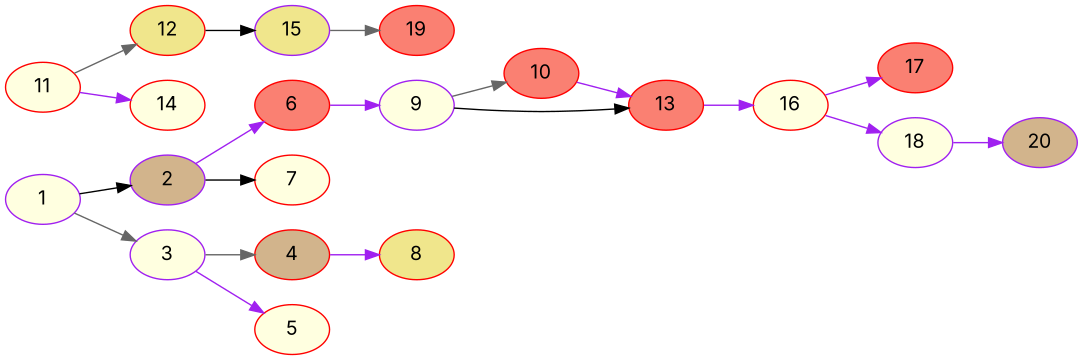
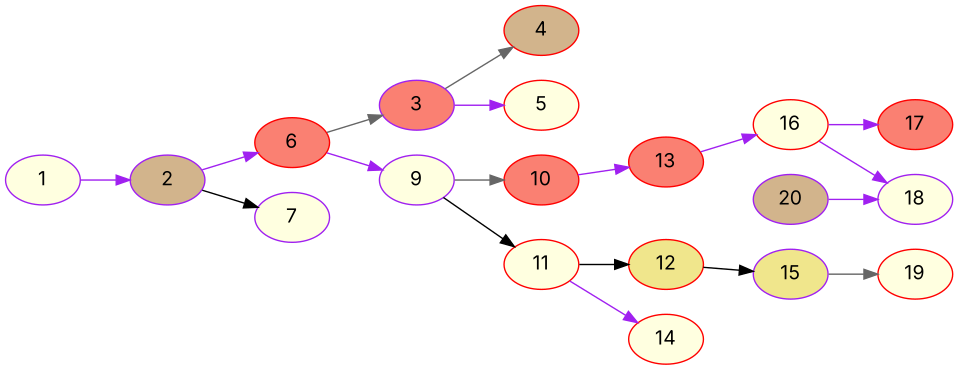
(417, 30) -> (915, 274)
(99, 62) -> (597, 264)
(534, 112) -> (473, 218)
(971, 143) -> (846, 199)
(292, 180) -> (292, 217)
(98, 191) -> (98, 180)
(99, 224) -> (348, 126)
(168, 255) -> (417, 105)
(417, 255) -> none
